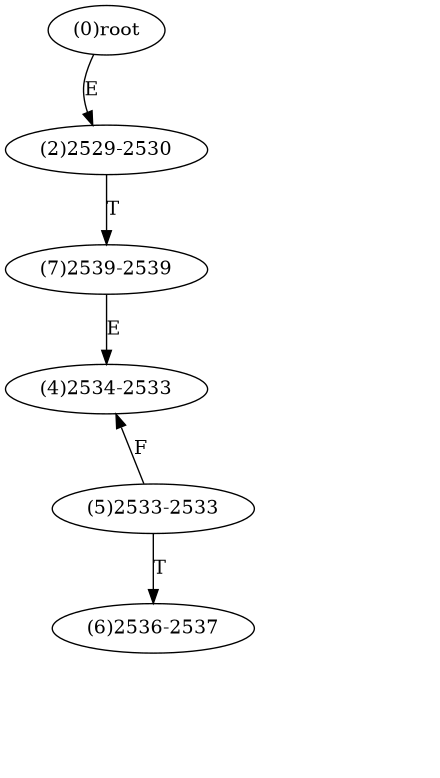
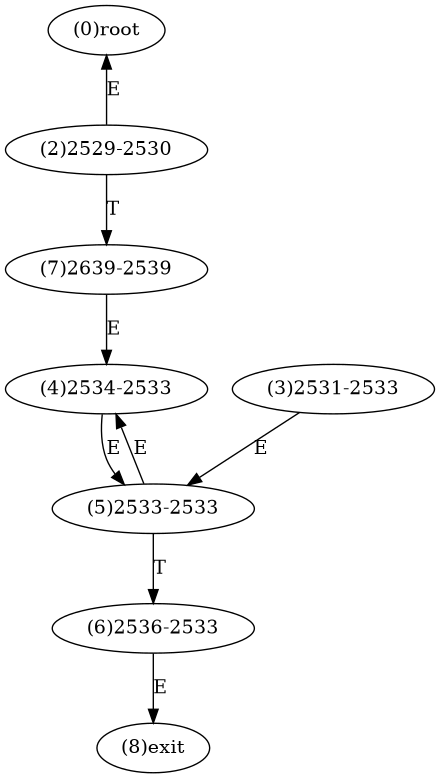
(84, 83) -> (107, 97)
(107, 270) -> (107, 270)
none -> (333, 389)
none -> (103, 445)
(141, 449) -> (141, 449)
(153, 628) -> (153, 628)
none -> (153, 748)
